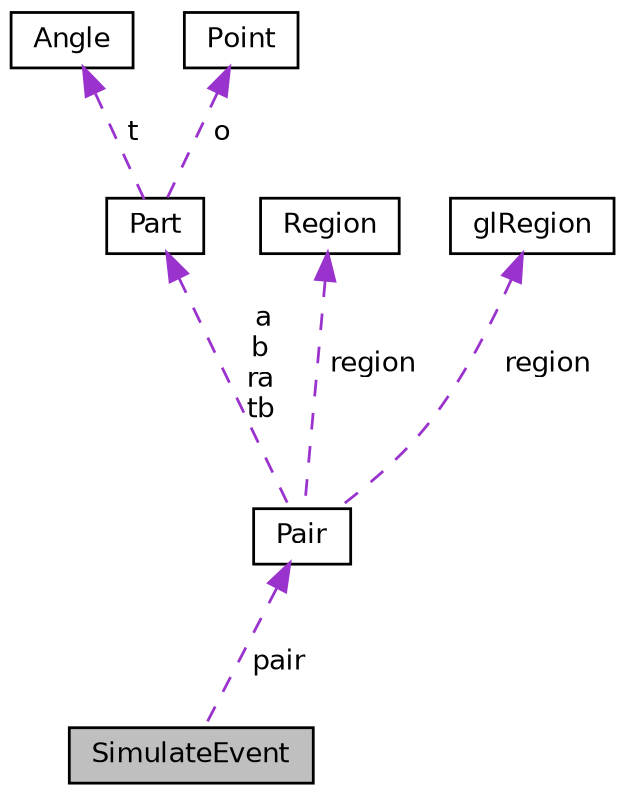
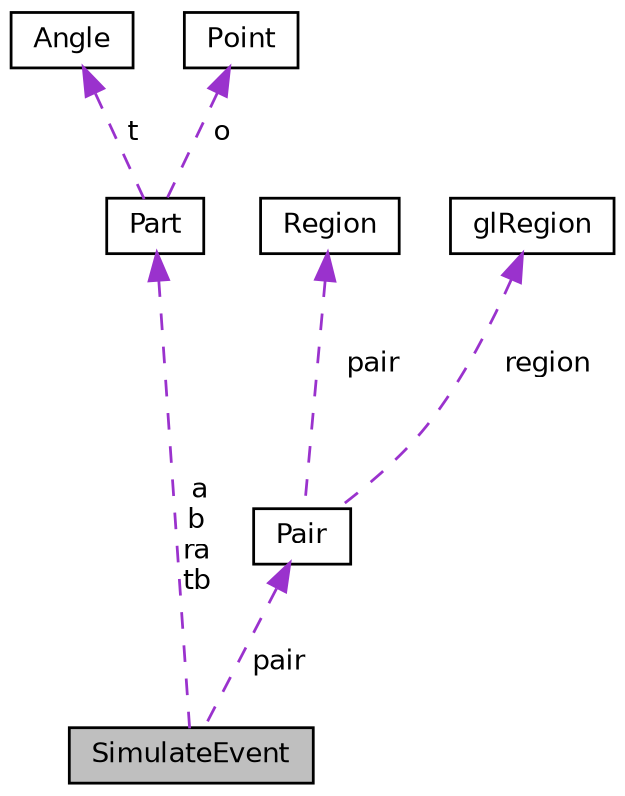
(369, 365) -> (369, 365)
(235, 394) -> (174, 504)
